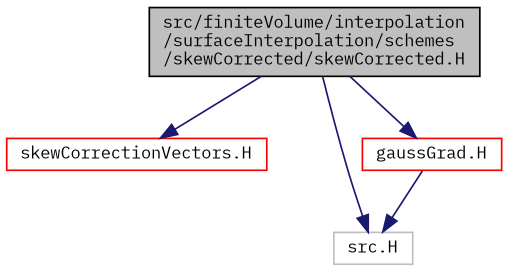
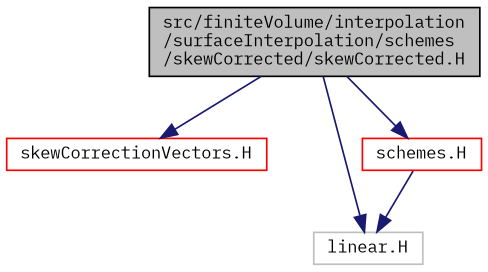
(432, 154) -> (422, 154)
(373, 248) -> (368, 248)
